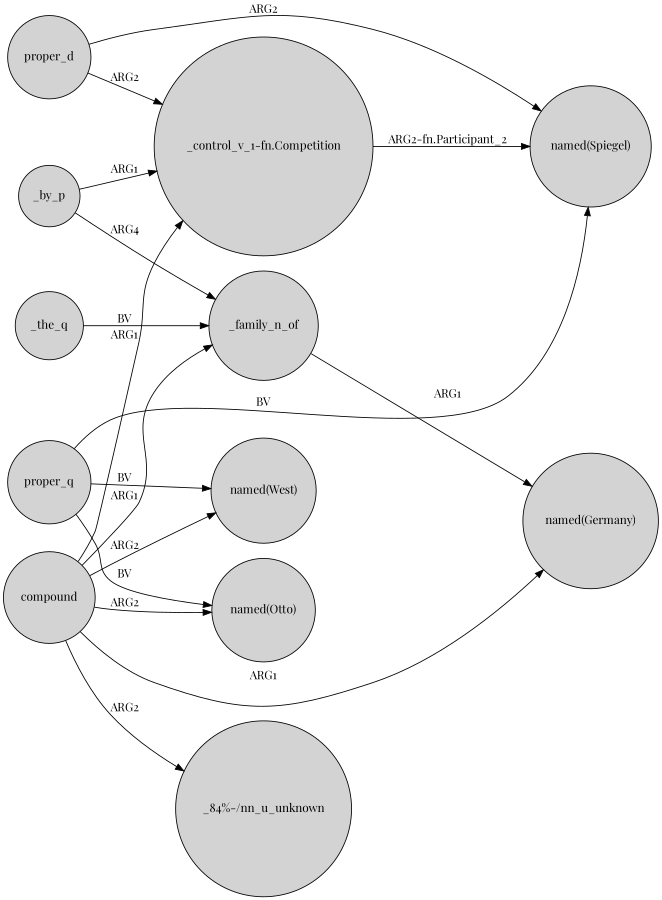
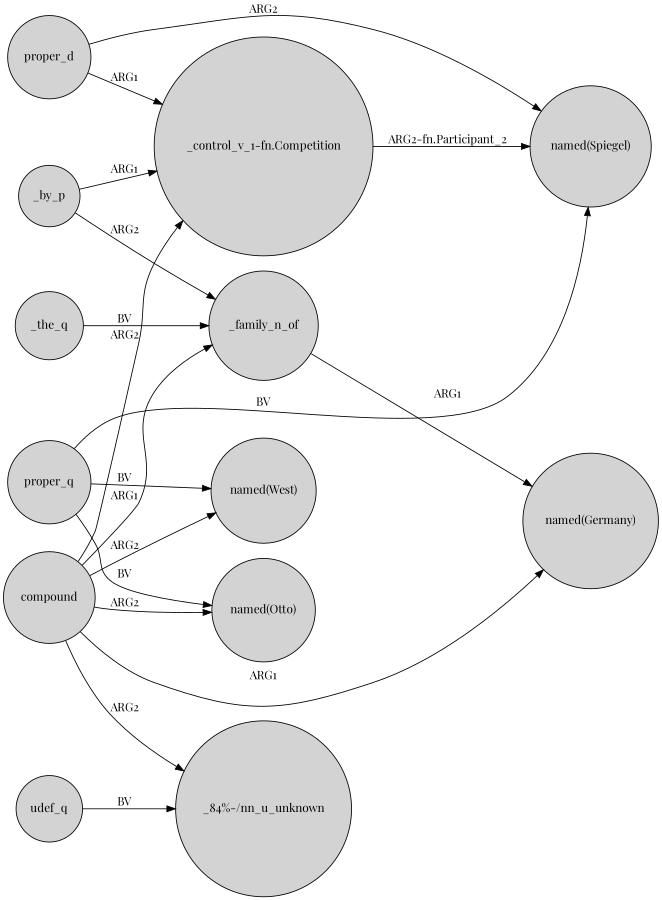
(125, 78) -> (125, 78)
(125, 230) -> (125, 230)
(125, 335) -> (125, 335)
none -> (49, 809)
